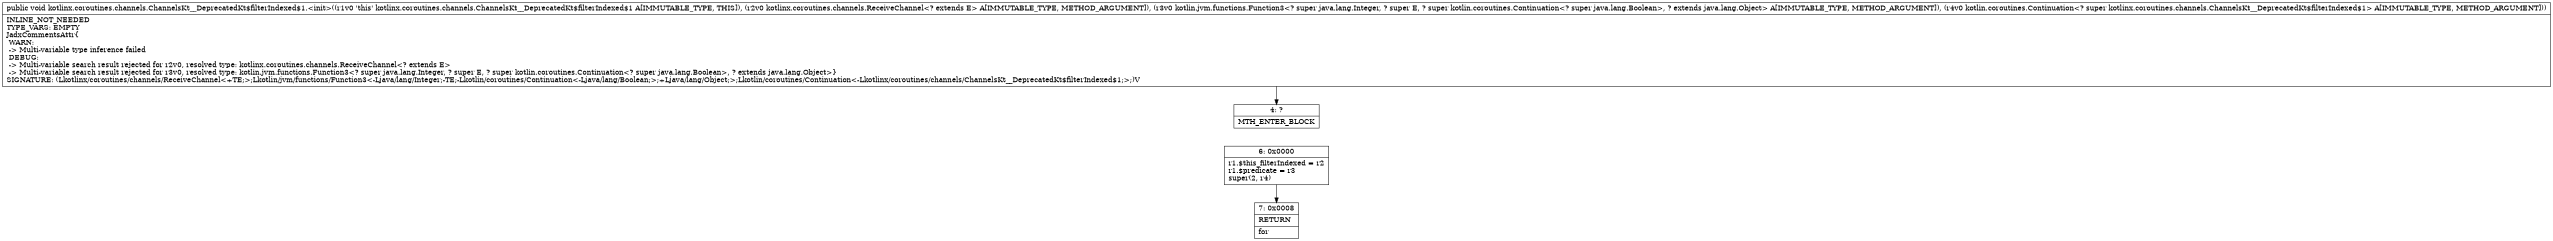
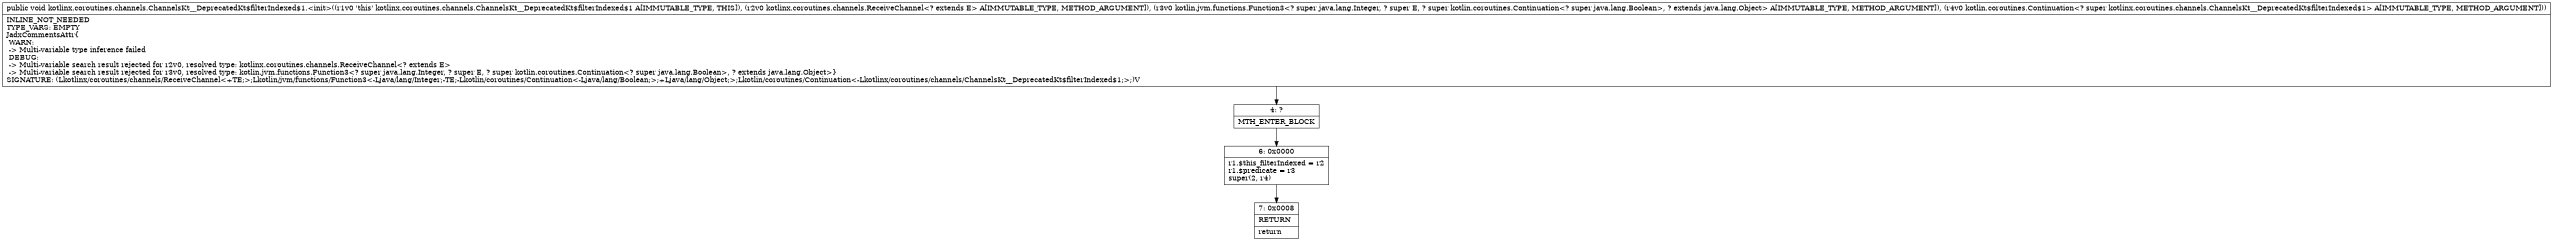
none -> (1277, 135)
(1264, 232) -> (1270, 232)
